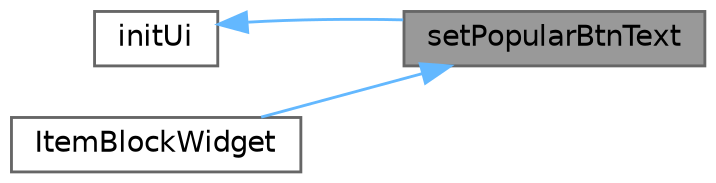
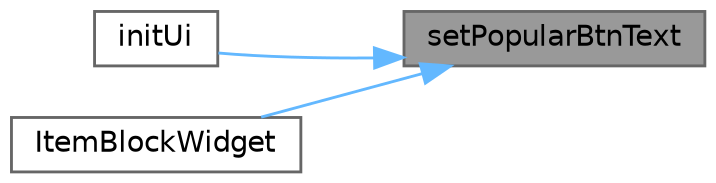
(326, 20) -> (296, 57)
